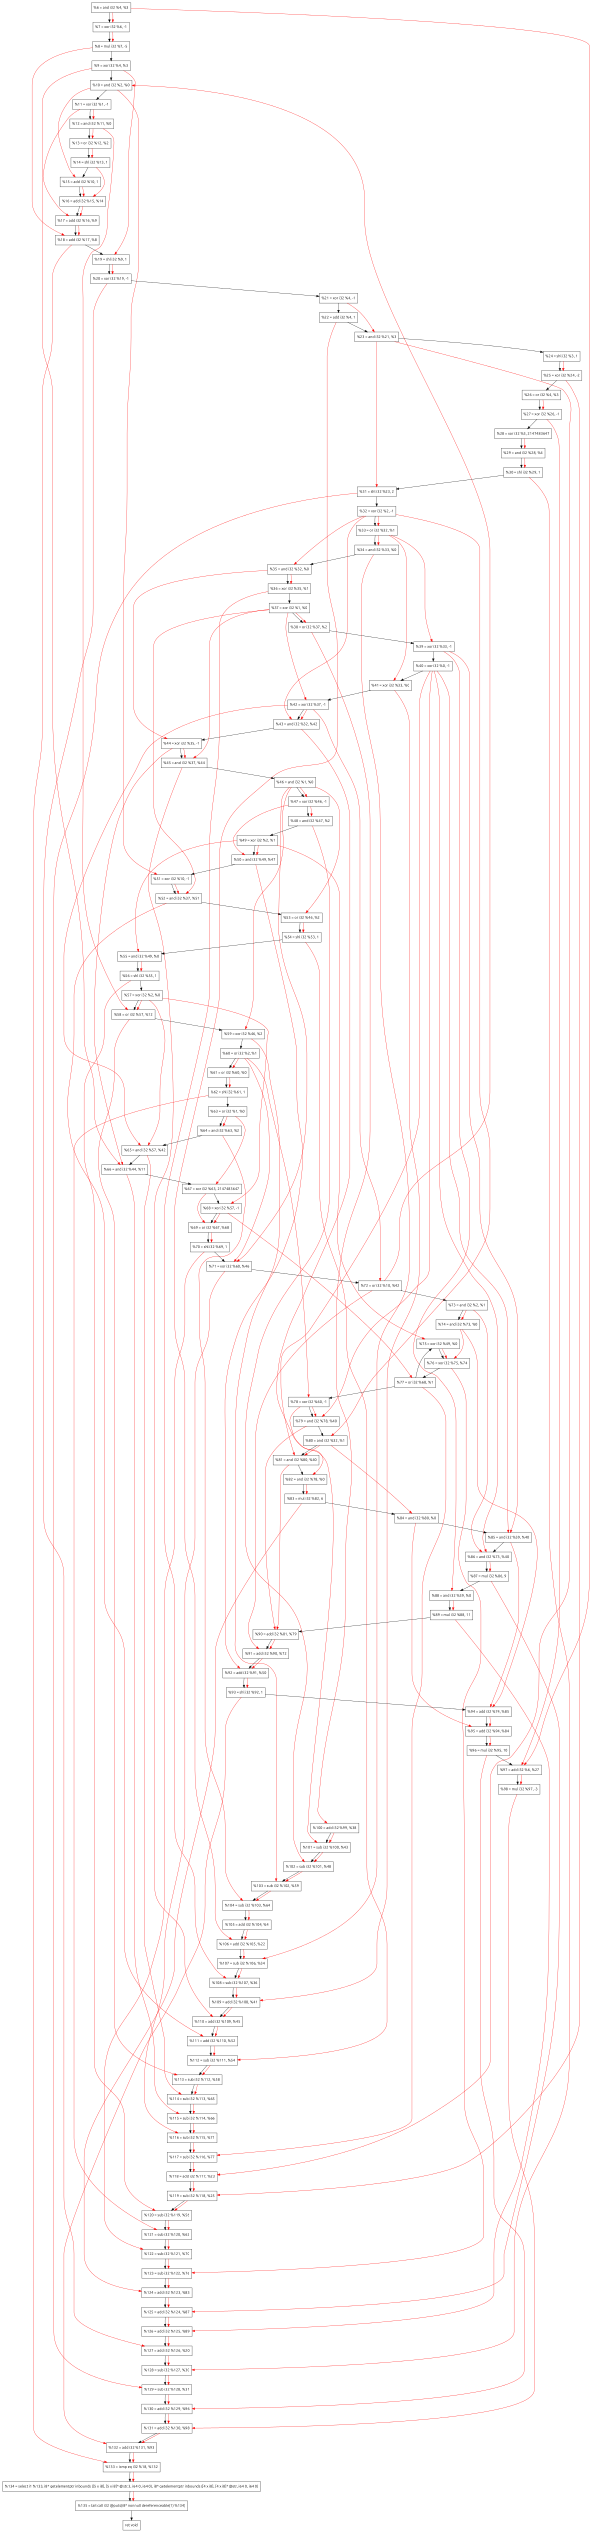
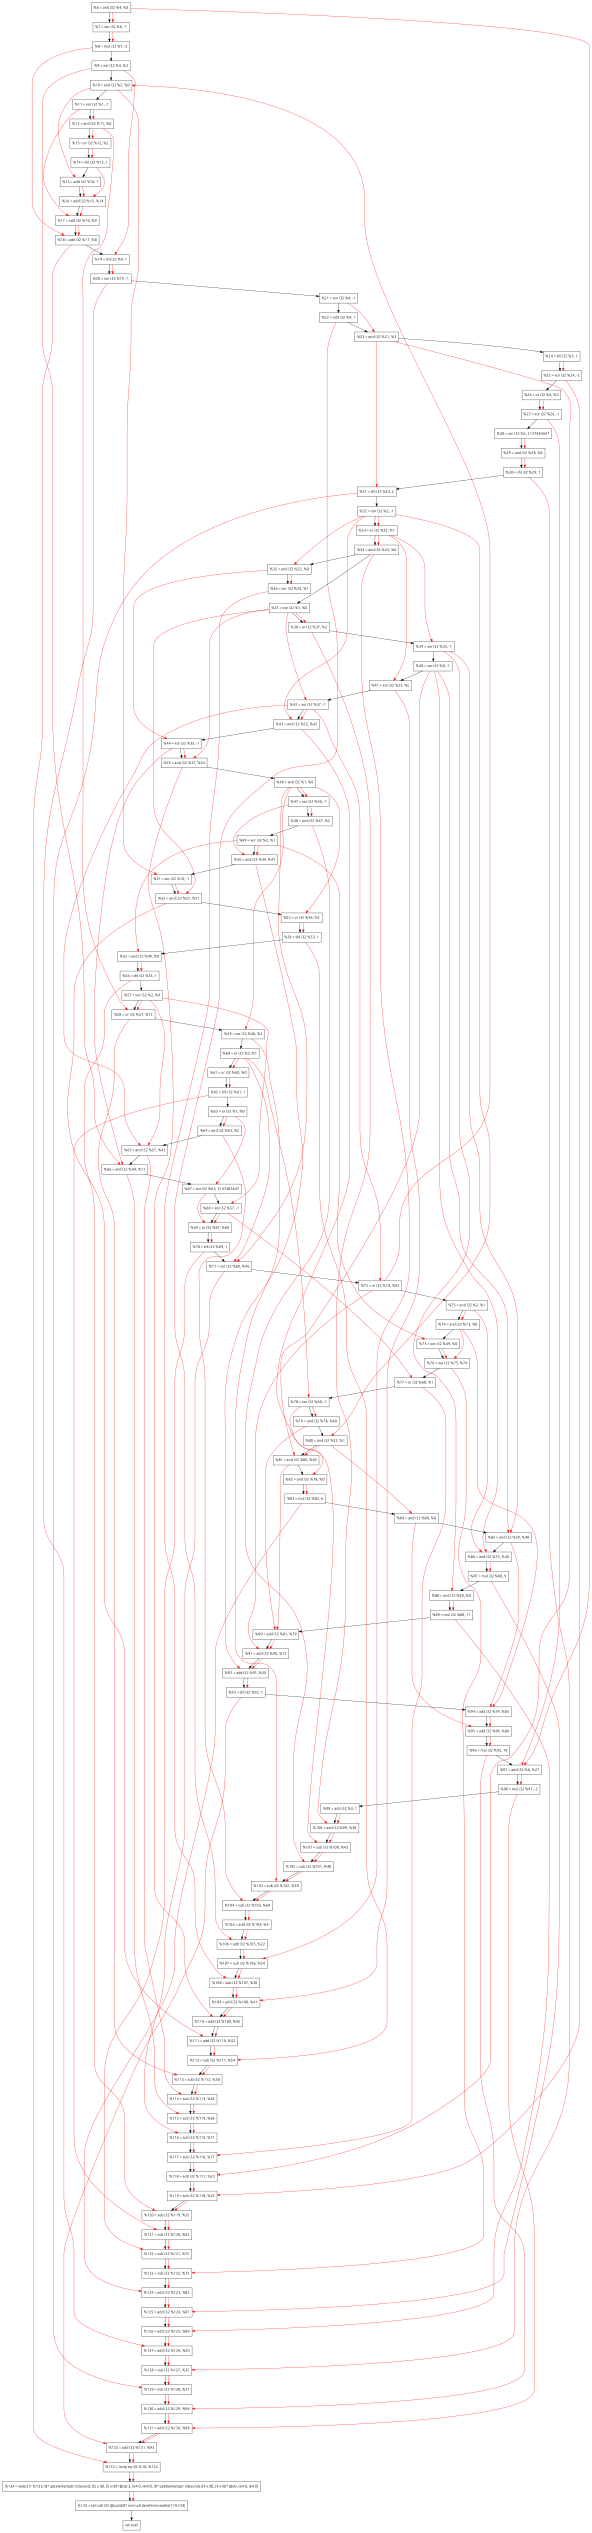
(289, 597) -> (335, 579)
(429, 1062) -> none
(420, 1362) -> (449, 1333)
none -> (340, 1809)
